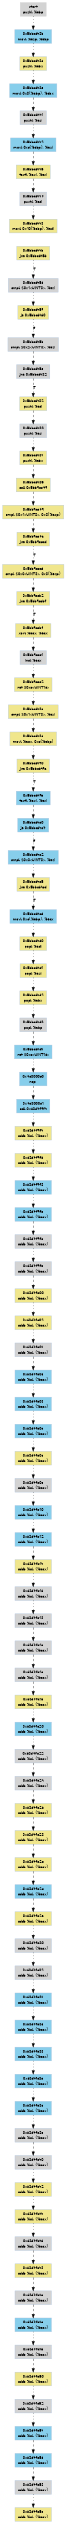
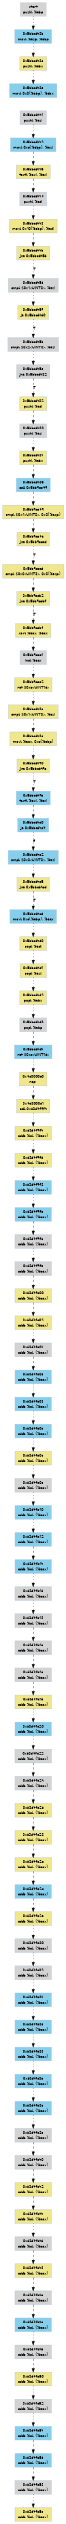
(33, 102) -> none
none -> (33, 238)
(34, 328) -> (34, 328)
(33, 356) -> (33, 356)
(33, 485) -> (33, 485)
(33, 1079) -> (33, 1079)
(33, 1106) -> (33, 1106)
(33, 1307) -> (33, 1307)
(33, 1566) -> (33, 1566)
(33, 2174) -> (33, 2174)
(33, 2201) -> (33, 2201)
